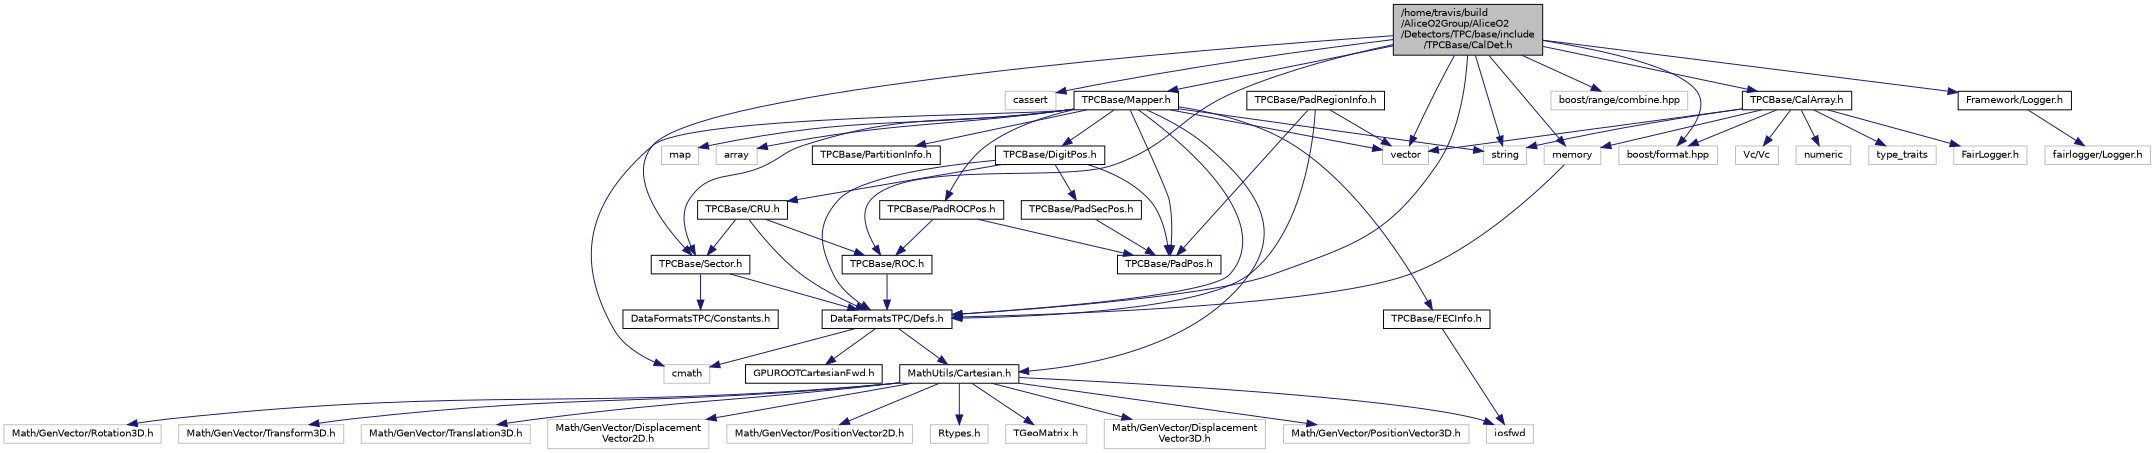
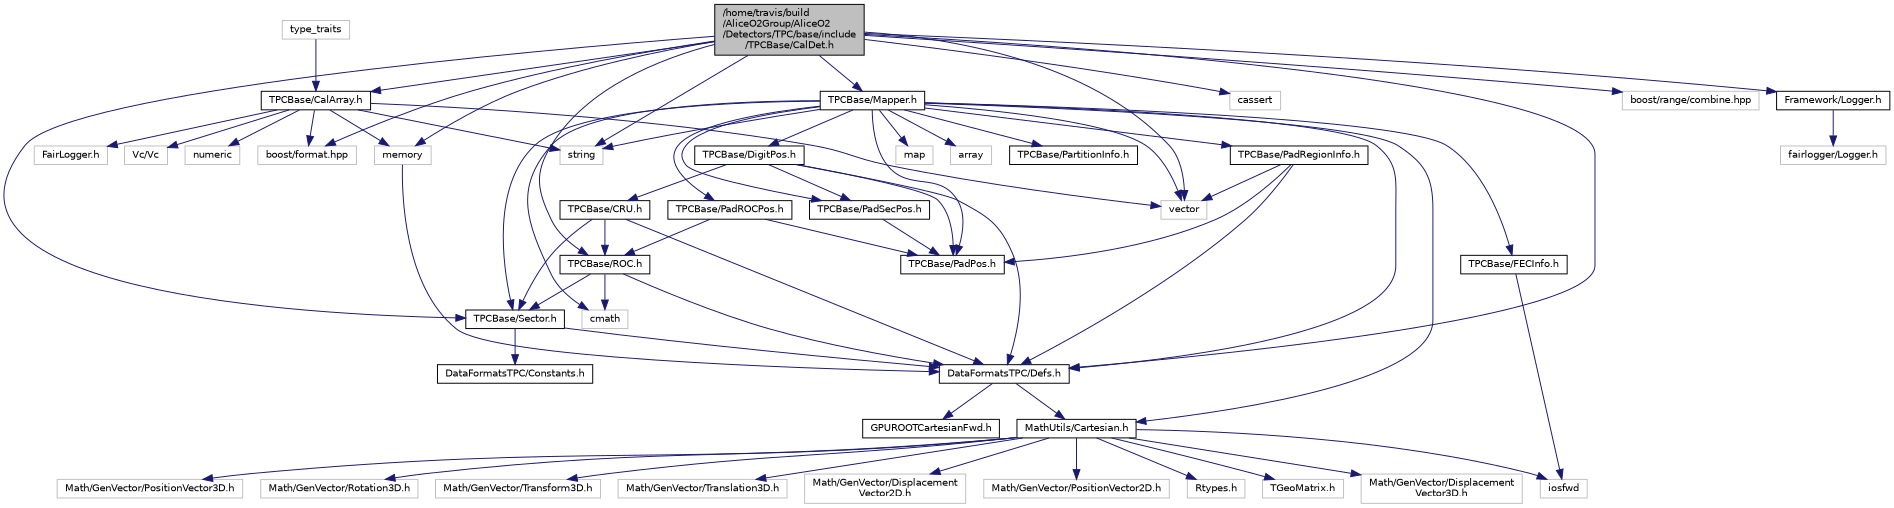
(1845, 126) -> (316, 60)
none -> (1140, 135)
none -> (683, 150)
none -> (568, 287)
(787, 347) -> (605, 287)
